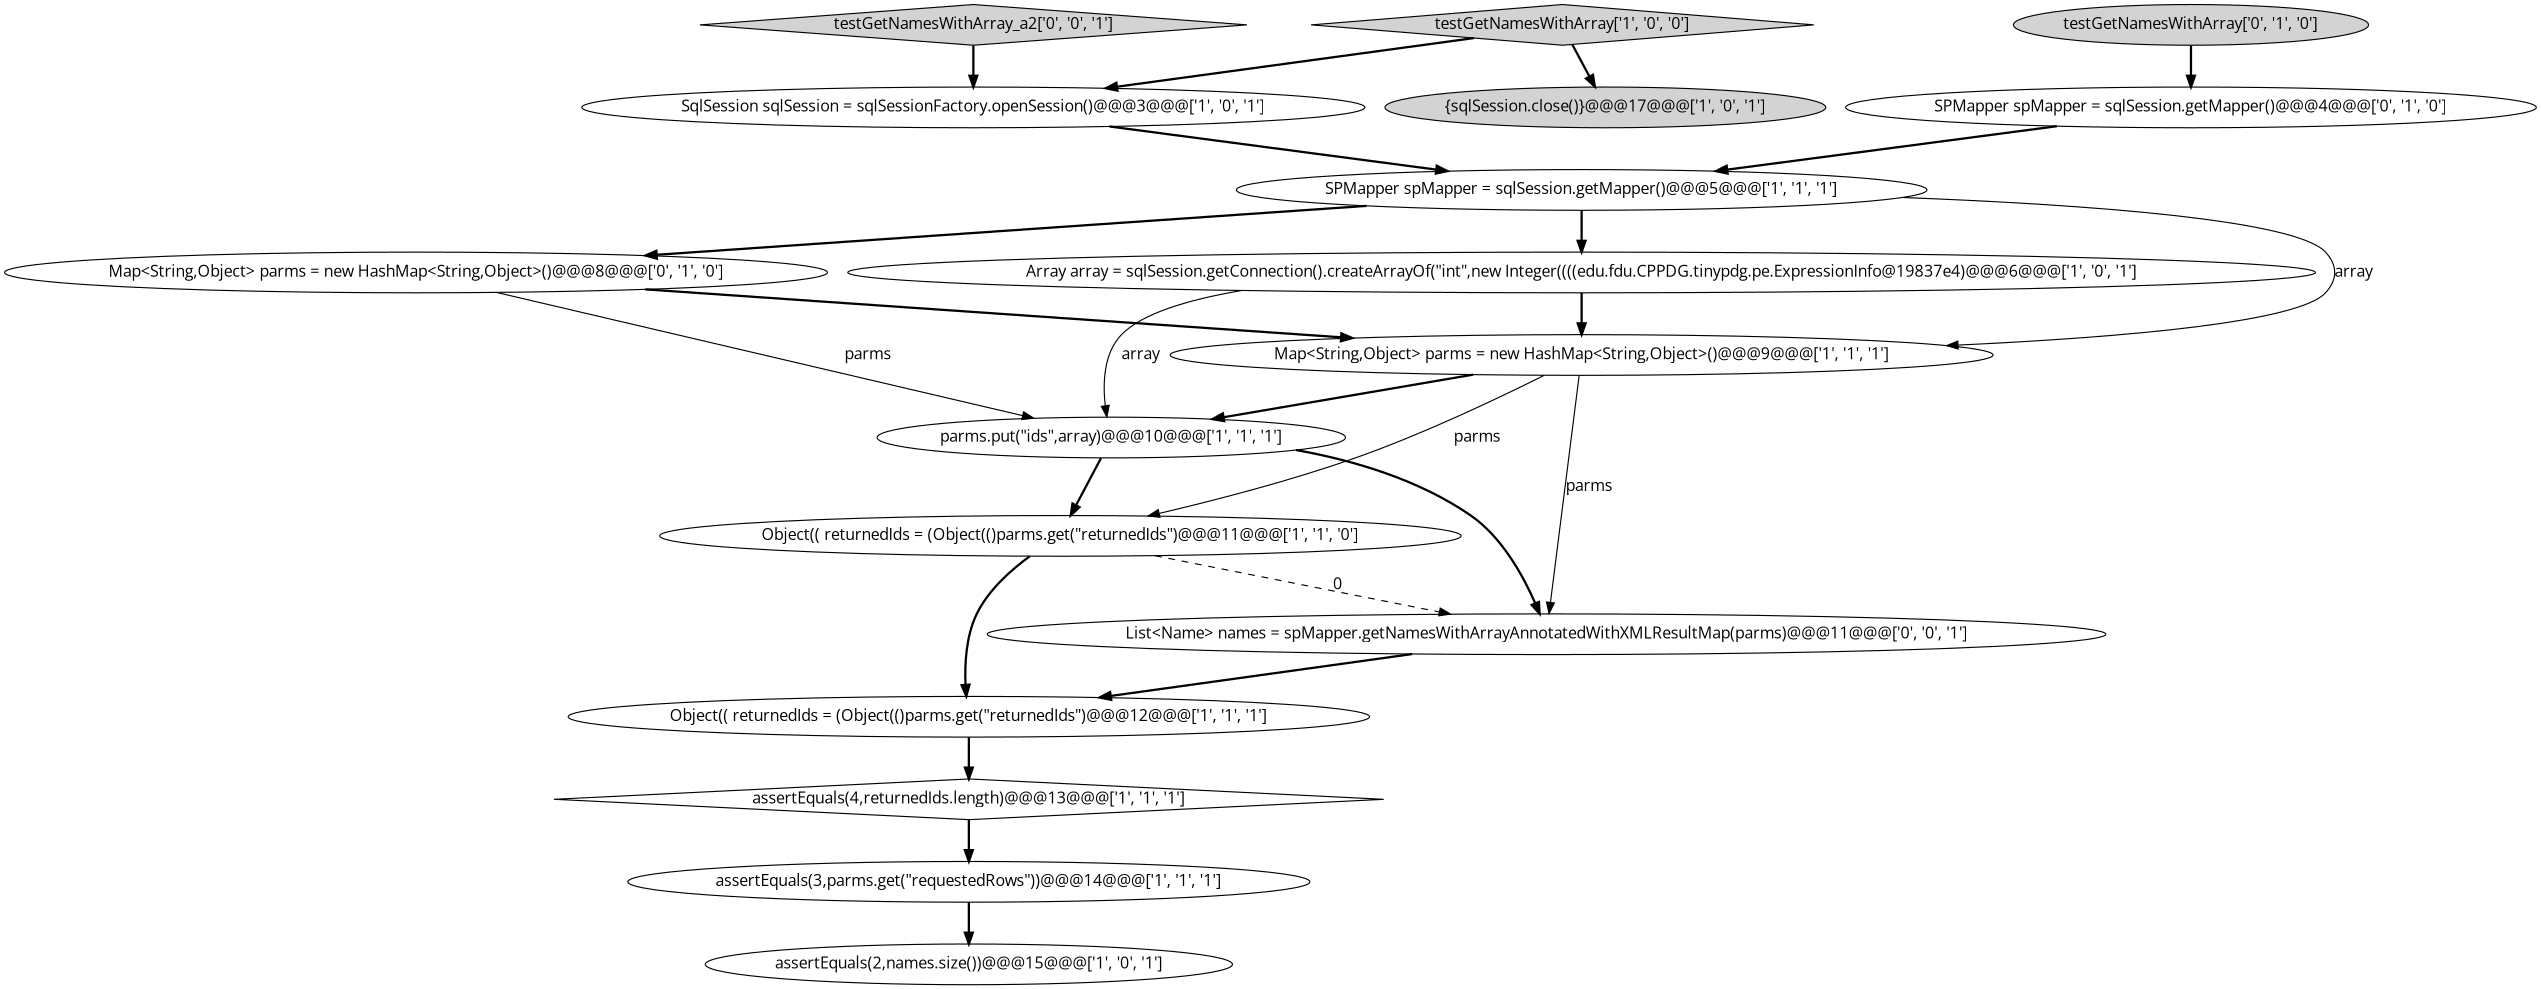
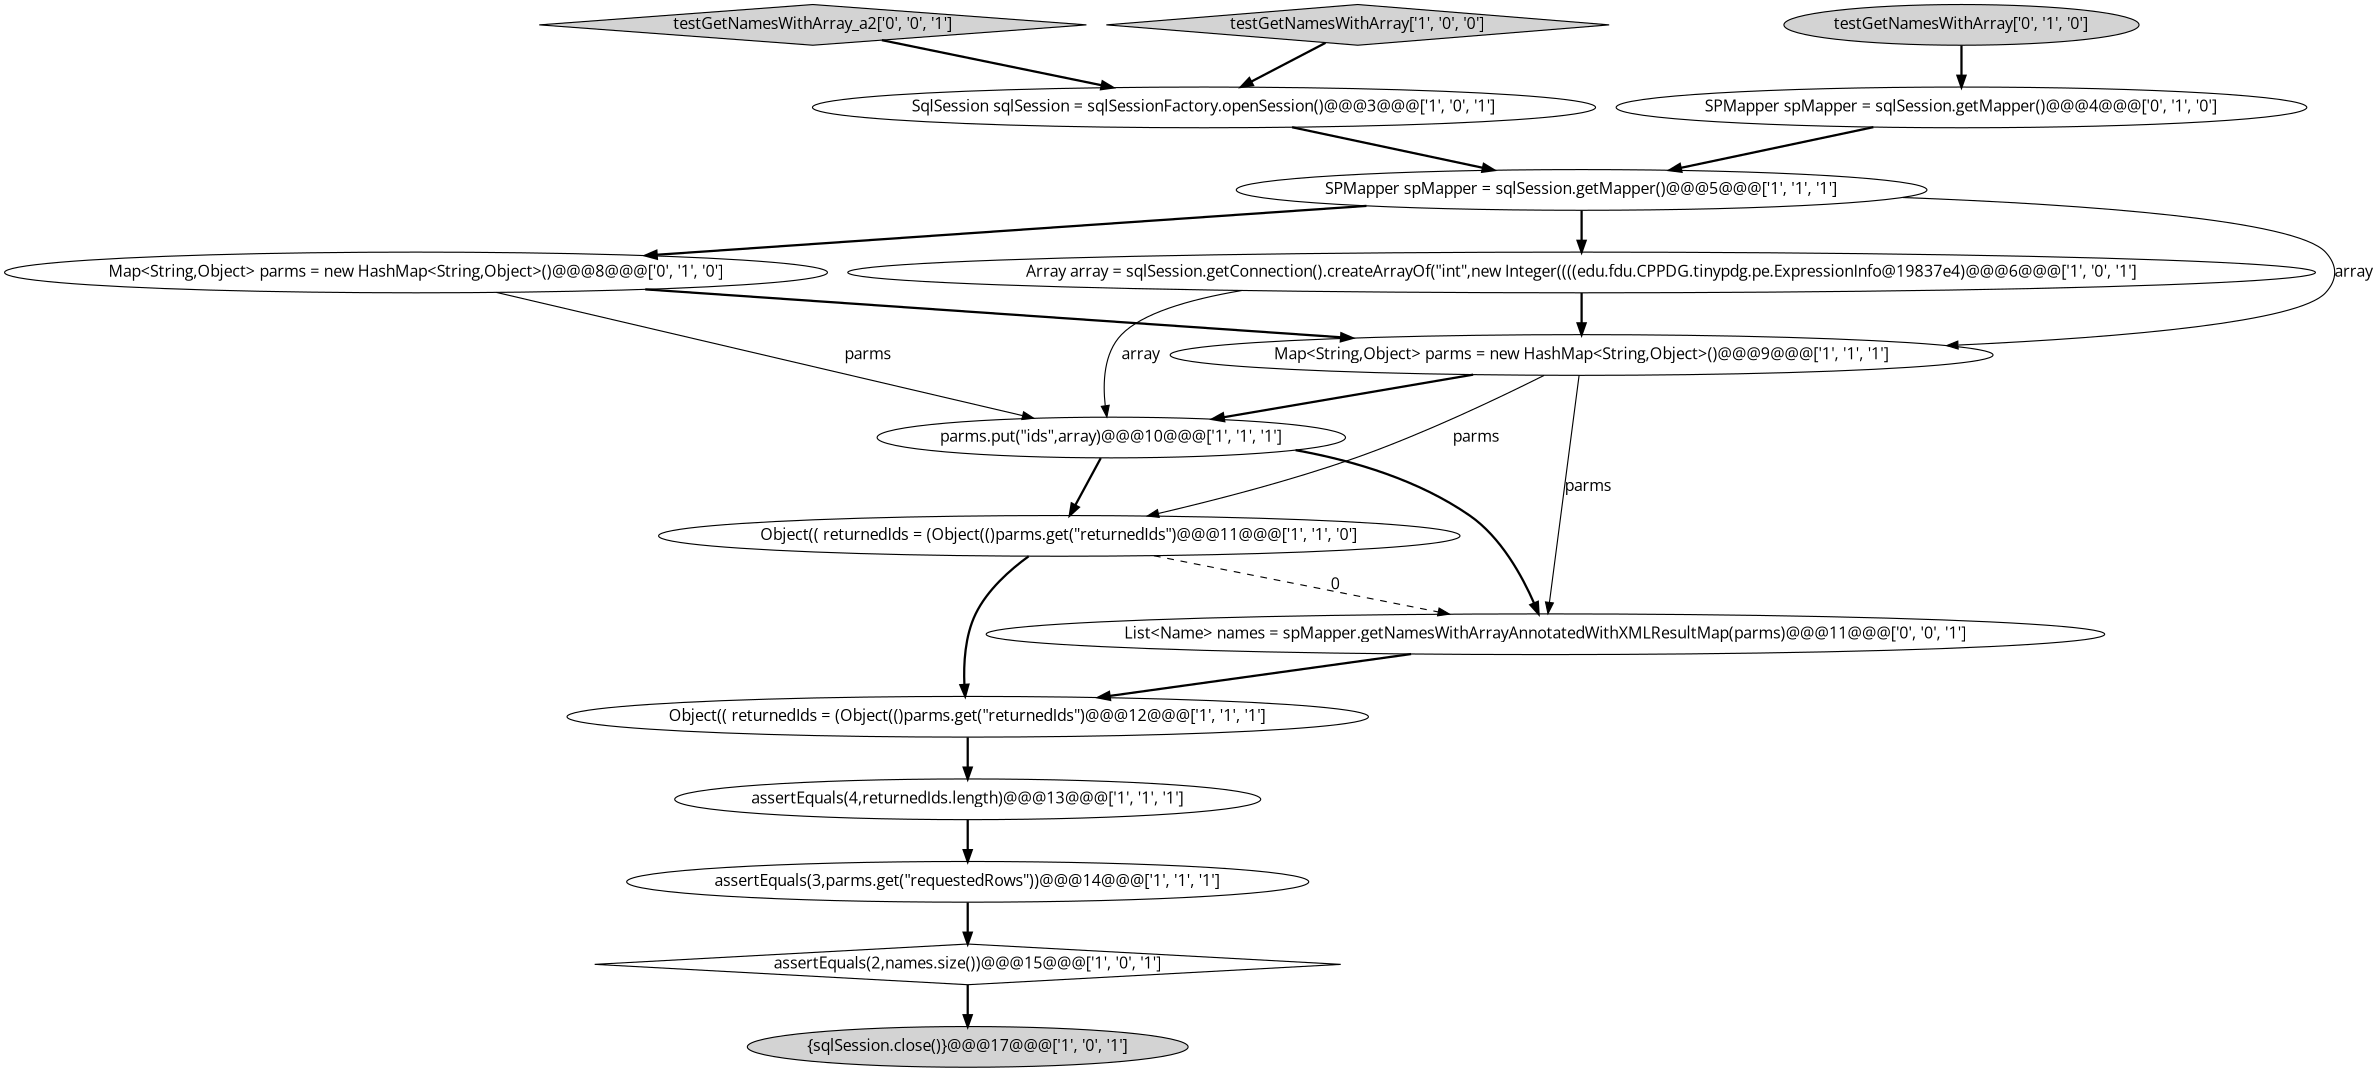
(1581, 61) -> (968, 1000)
(969, 799) -> (968, 799)
(969, 964) -> (968, 964)
